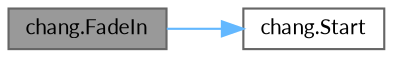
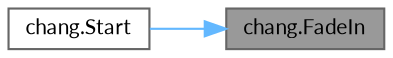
(194, 29) -> (177, 29)
